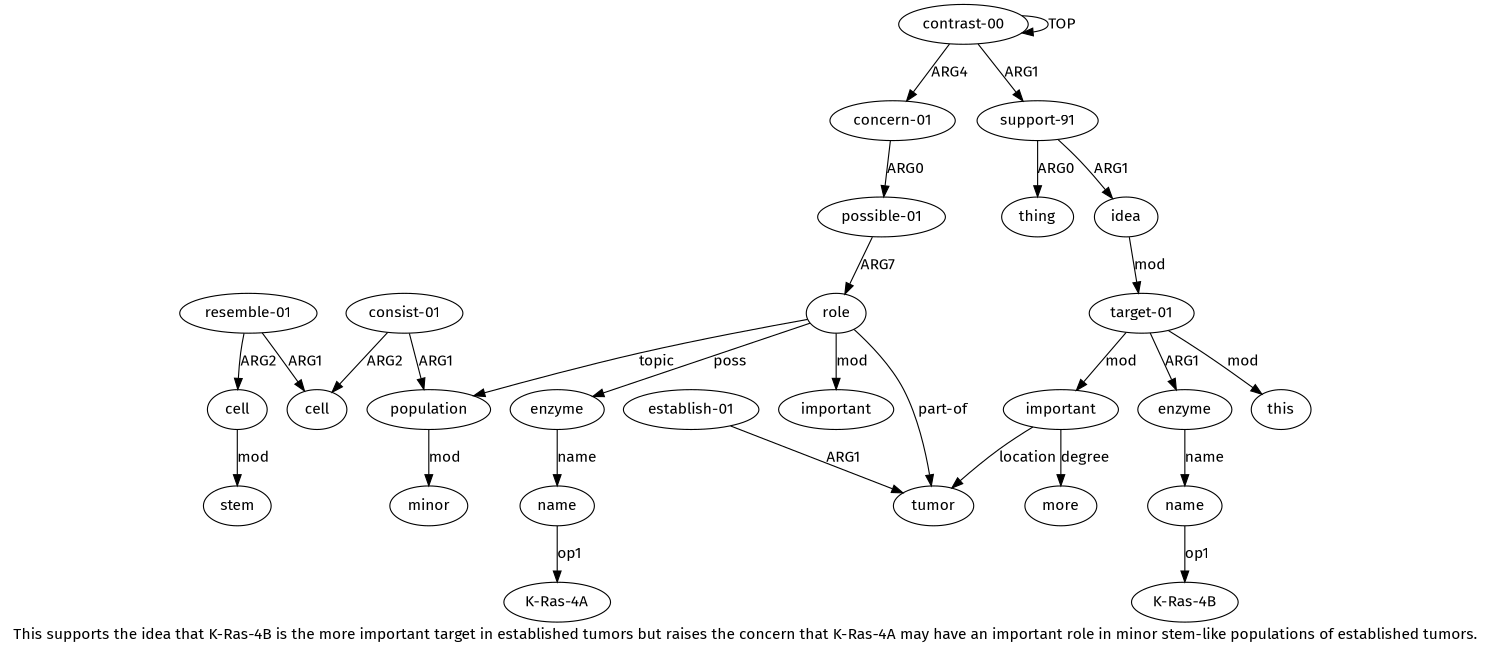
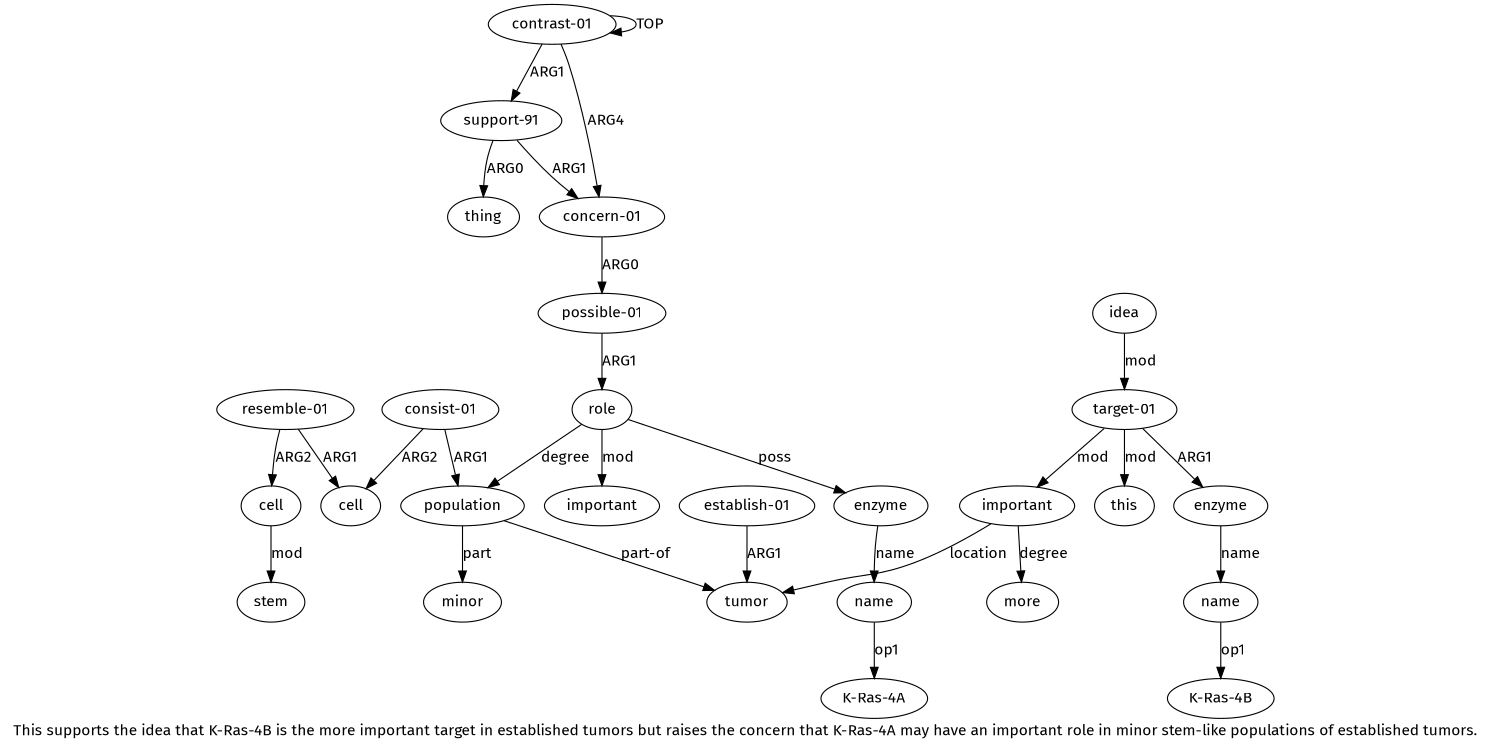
(963, 24) -> (552, 24)
(1083, 164) -> (542, 167)
(878, 265) -> (619, 361)
(657, 361) -> (565, 458)
(906, 395) -> (604, 554)
(445, 458) -> (477, 554)
